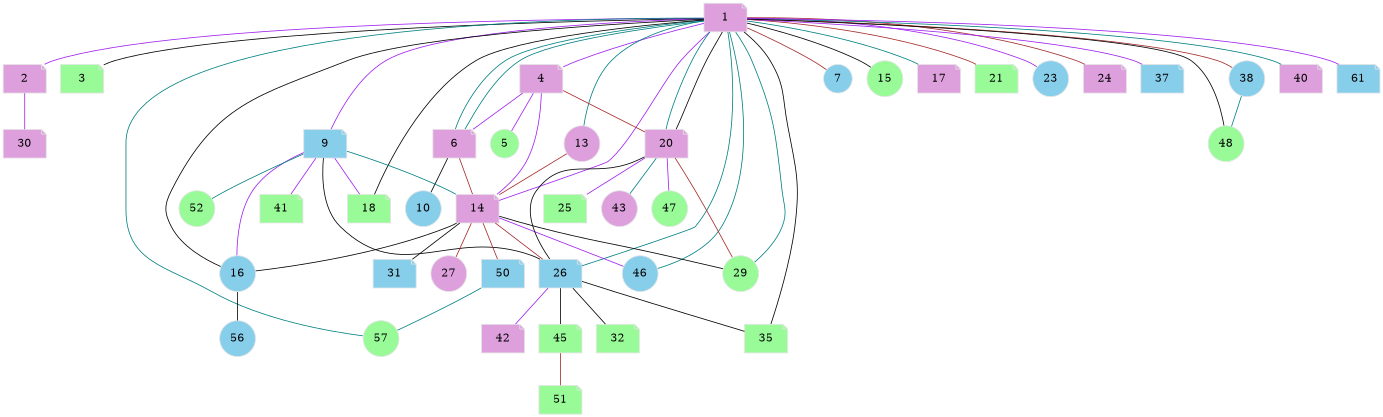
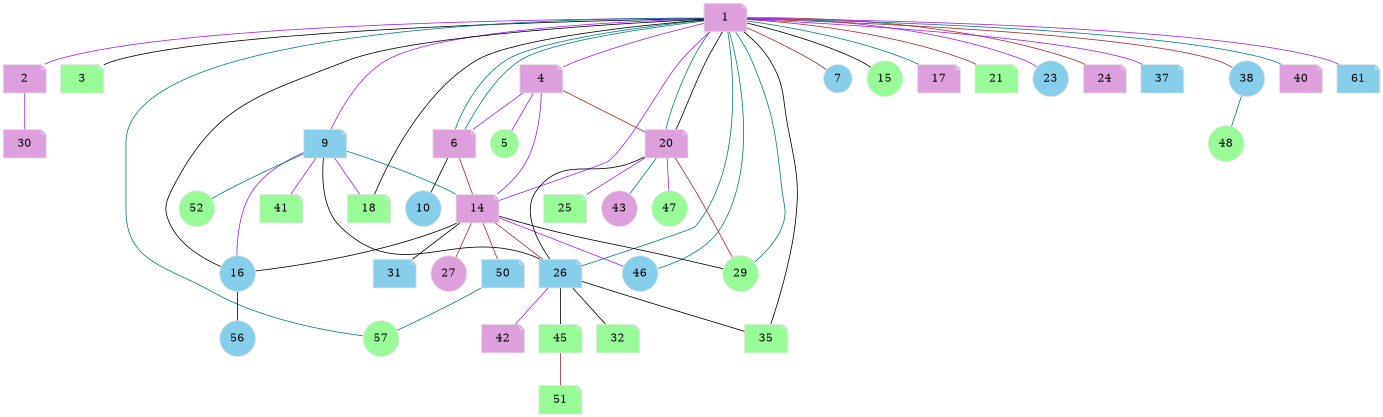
(1008, 33) -> none
(582, 144) -> none
